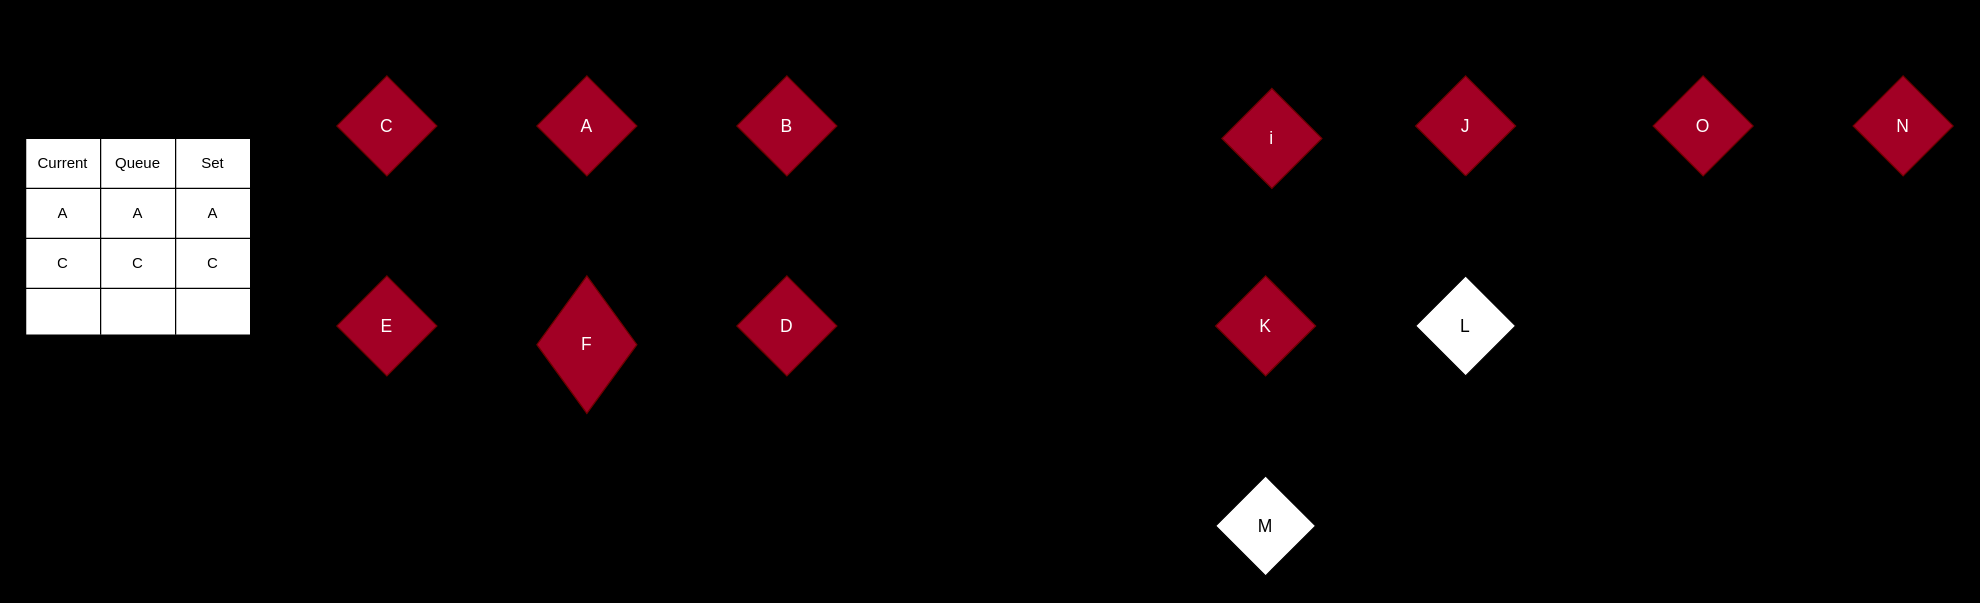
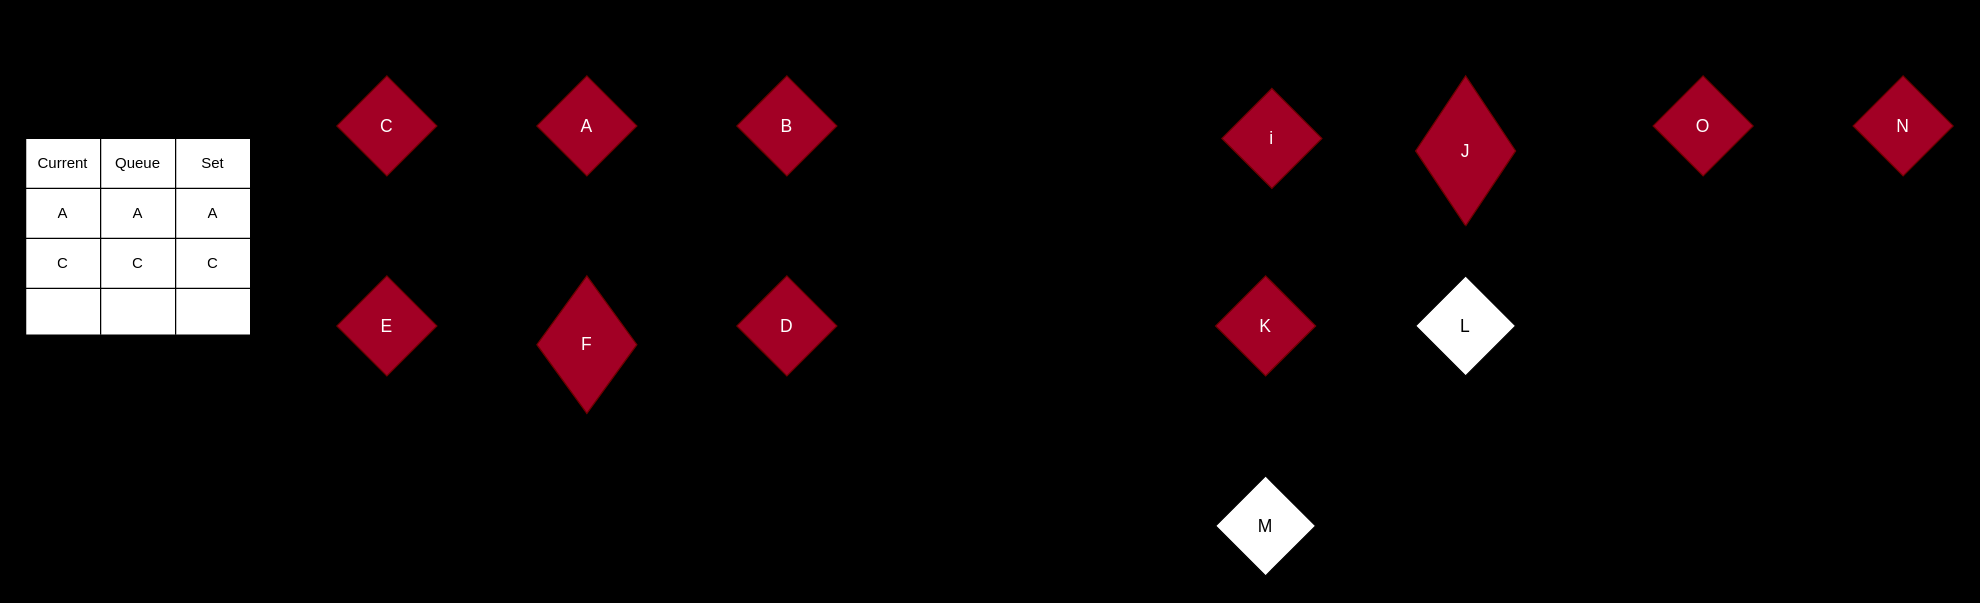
(1466, 126) -> (1466, 151)
